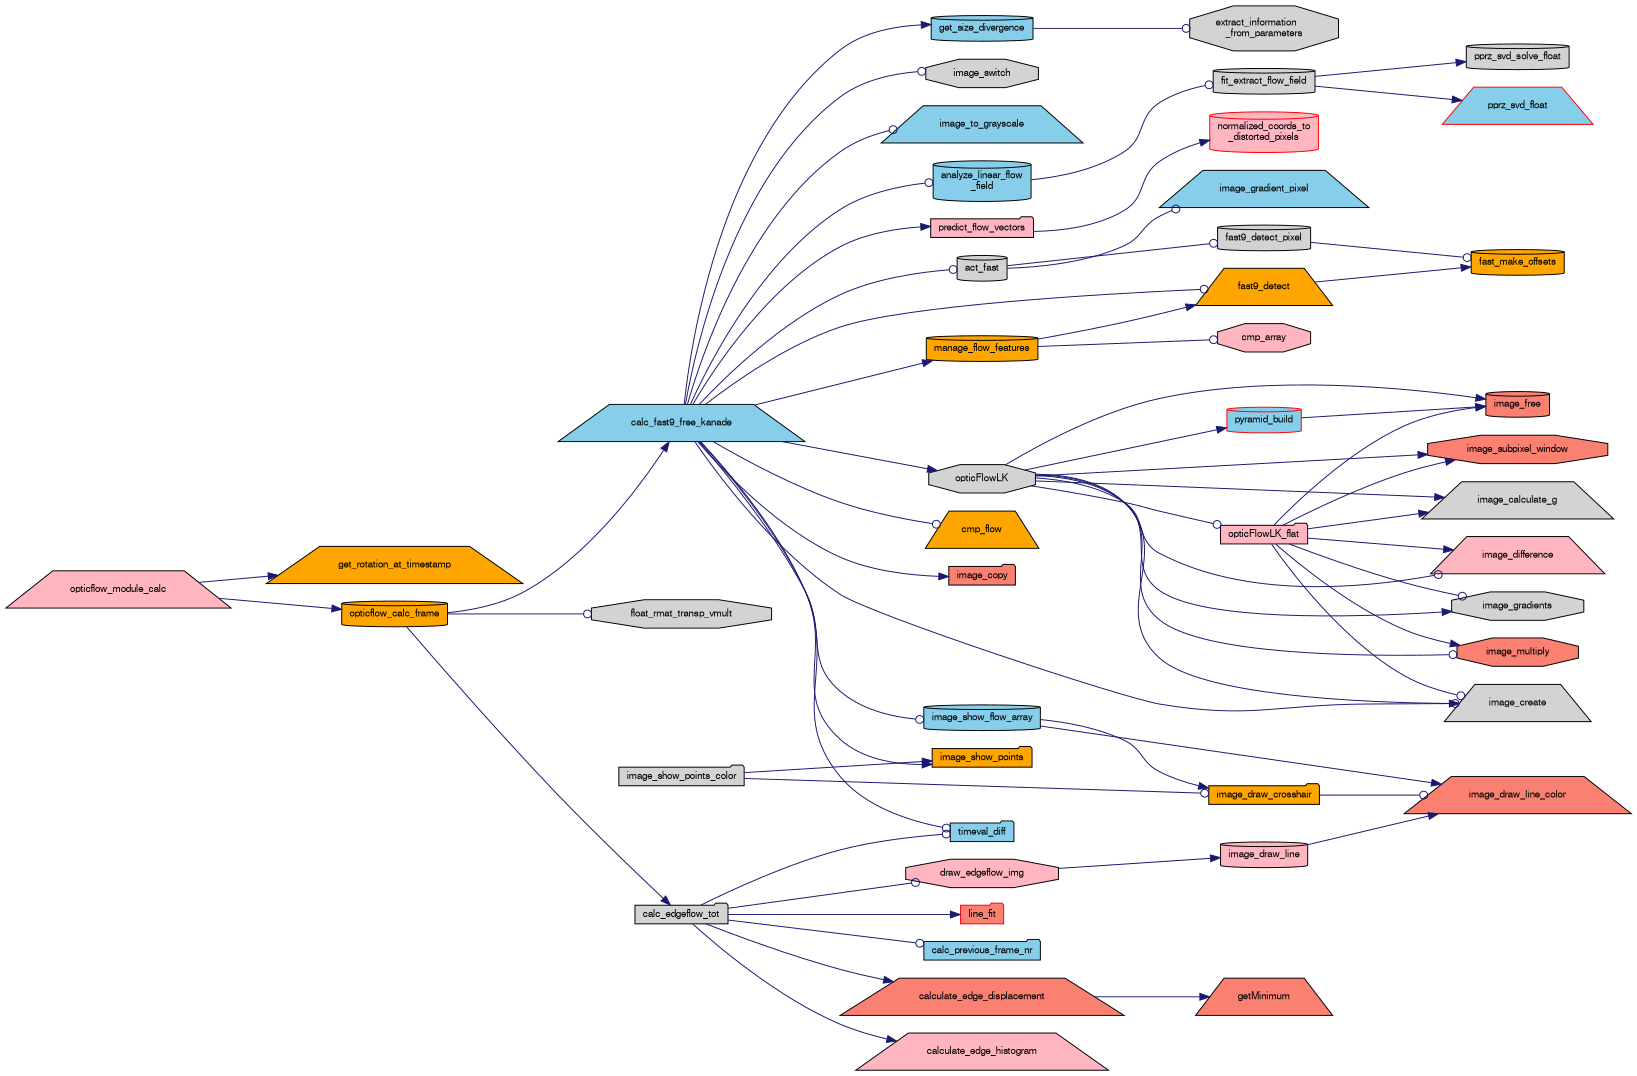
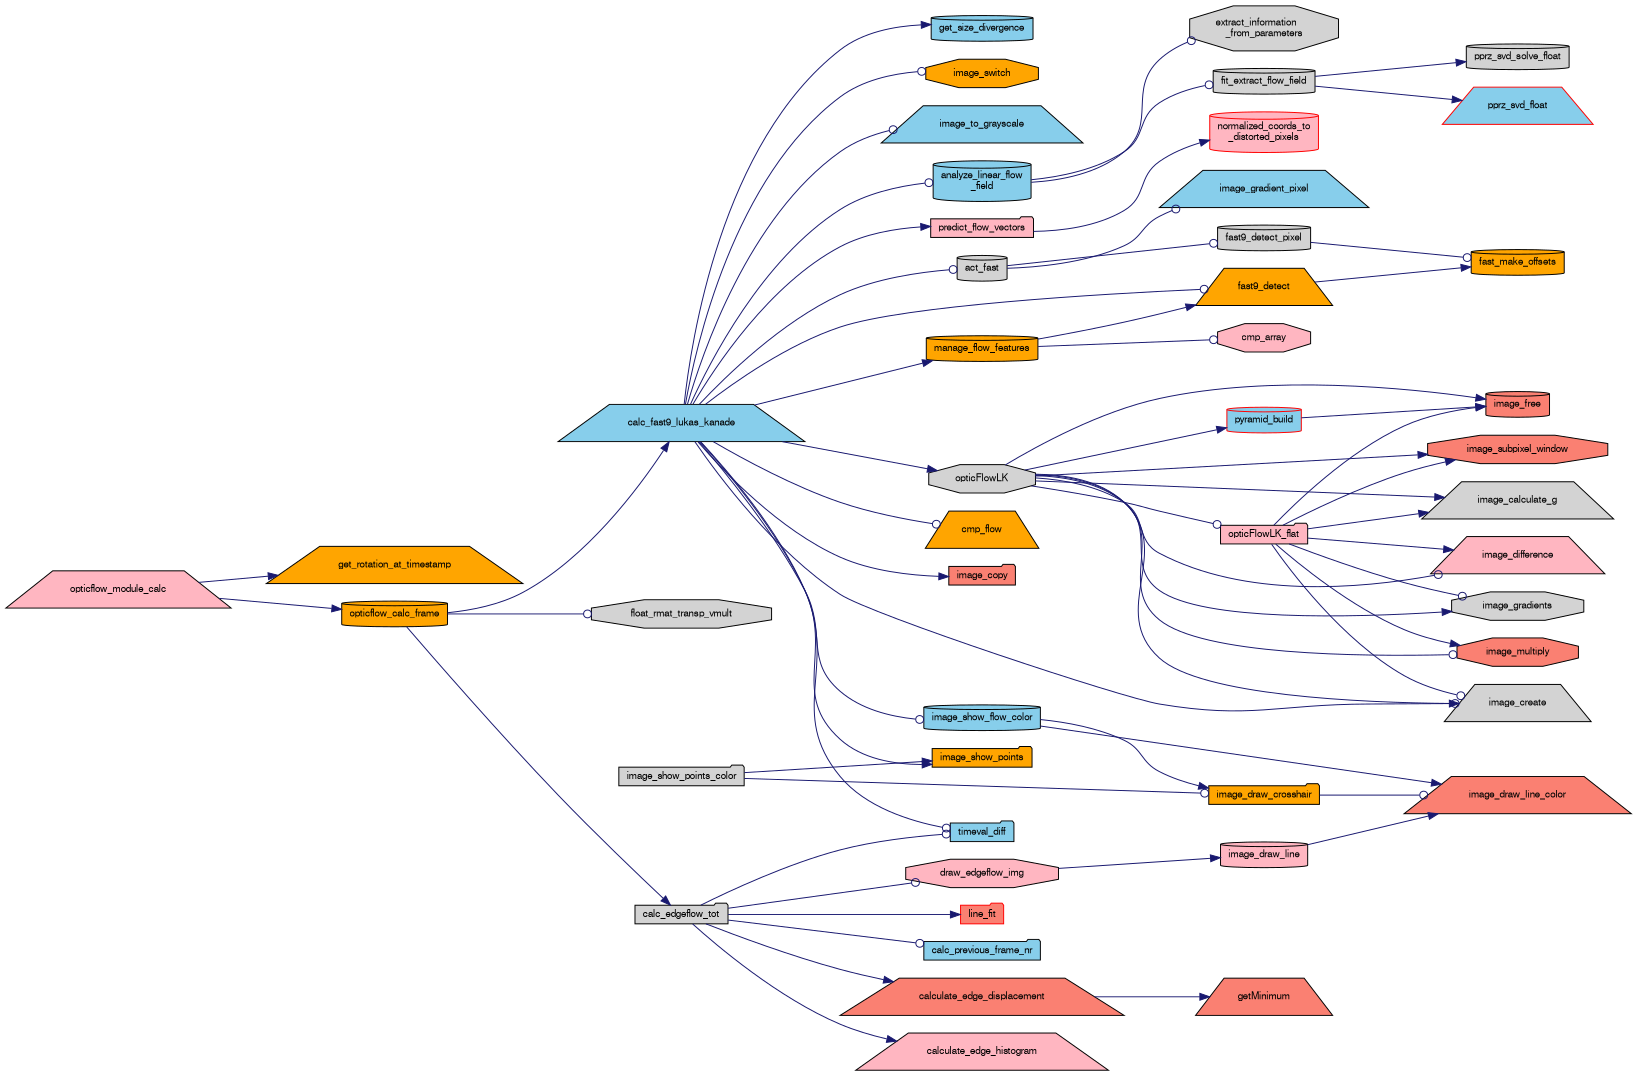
(1108, 28) -> (1142, 110)
(982, 73) -> (982, 73)
(682, 423) -> (682, 423)
(982, 718) -> (982, 718)
